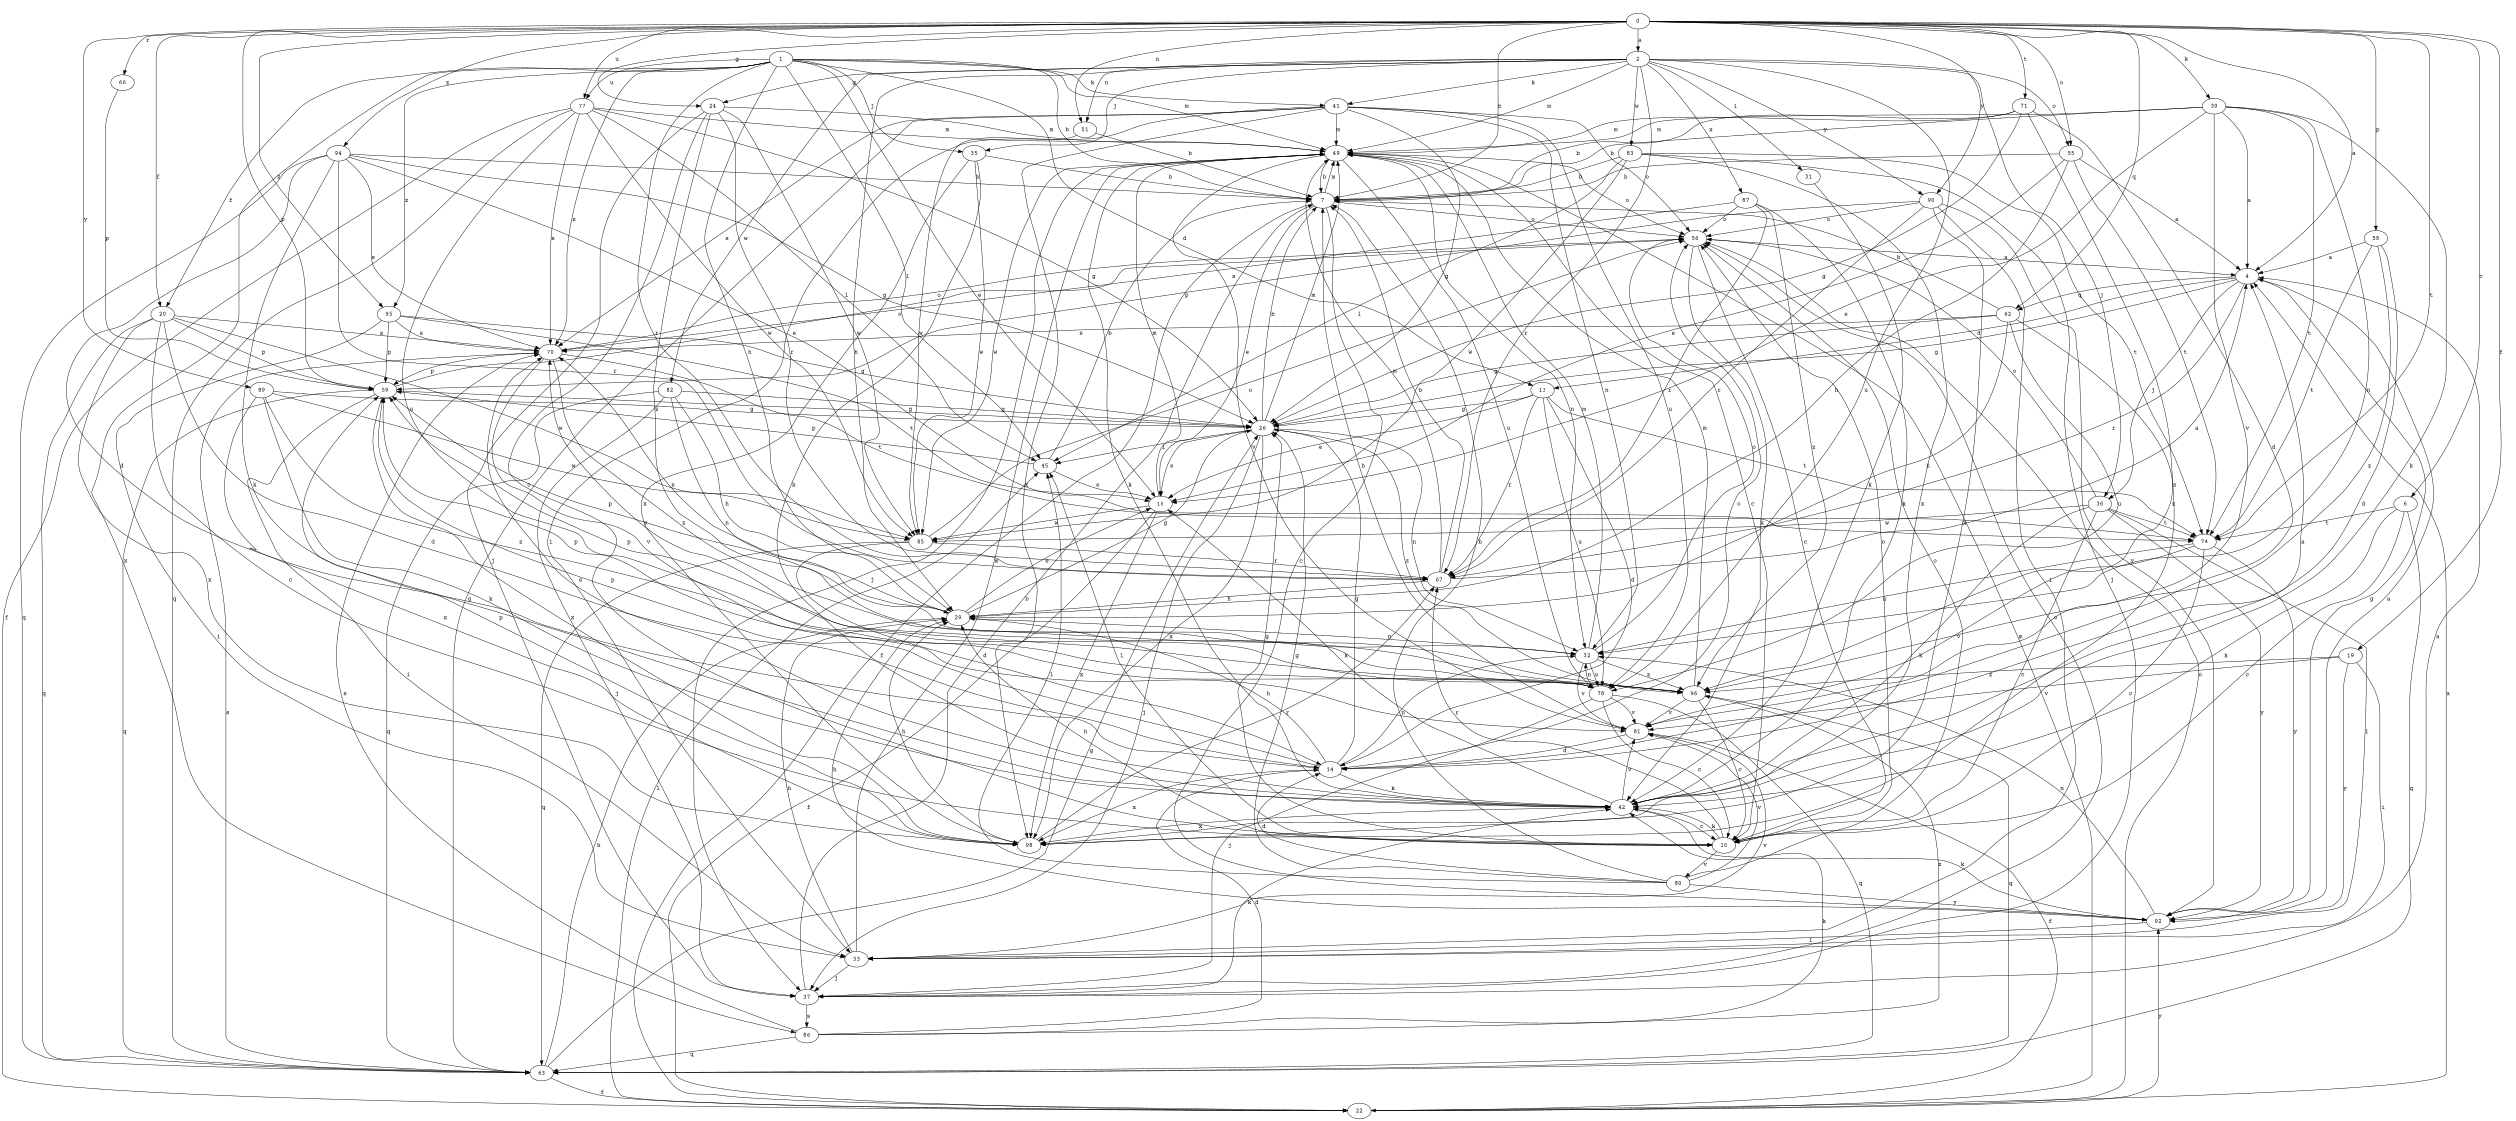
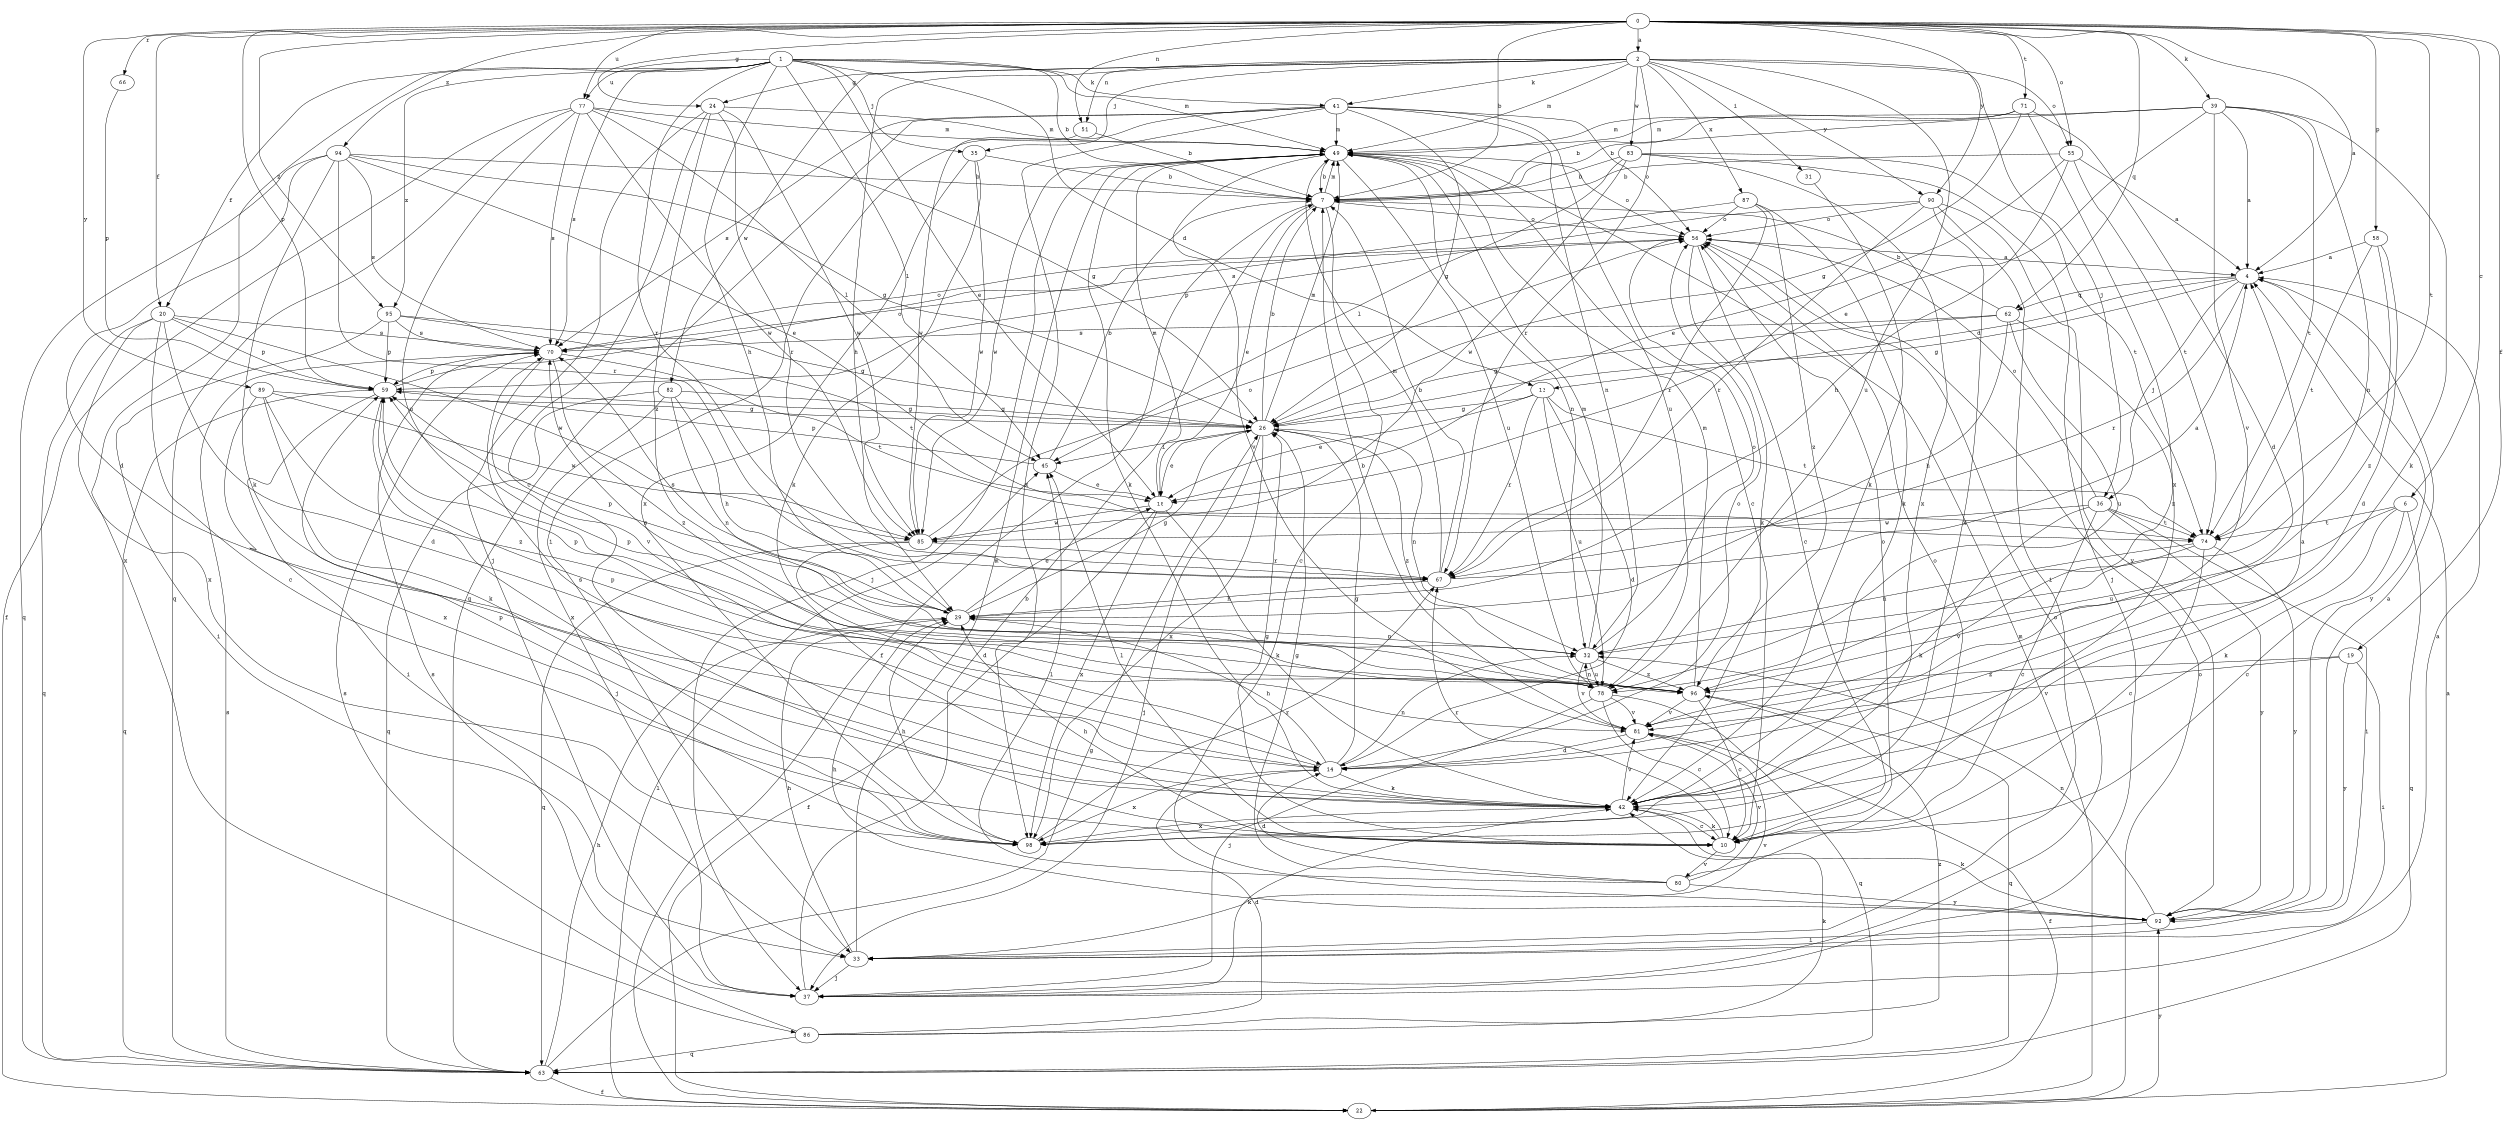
(2372, 599) -> (2372, 599)
none -> (2030, 610)
(1421, 618) -> none
(1373, 688) -> (1343, 722)
(807, 1014) -> (473, 731)
